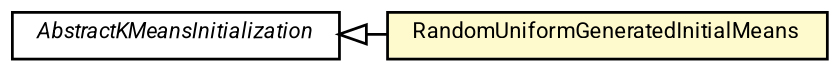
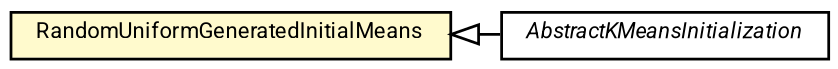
(377, 34) -> (489, 34)
